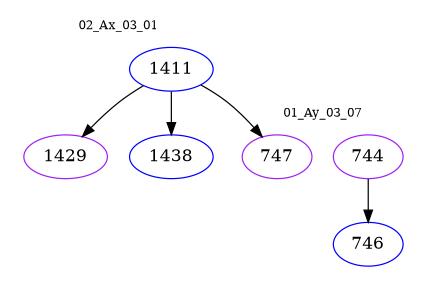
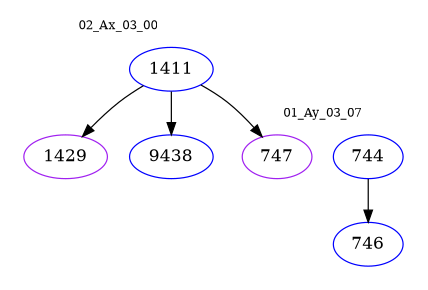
(118, 26) -> (118, 26)
(171, 157) -> (171, 157)
(368, 157) -> (368, 157)
